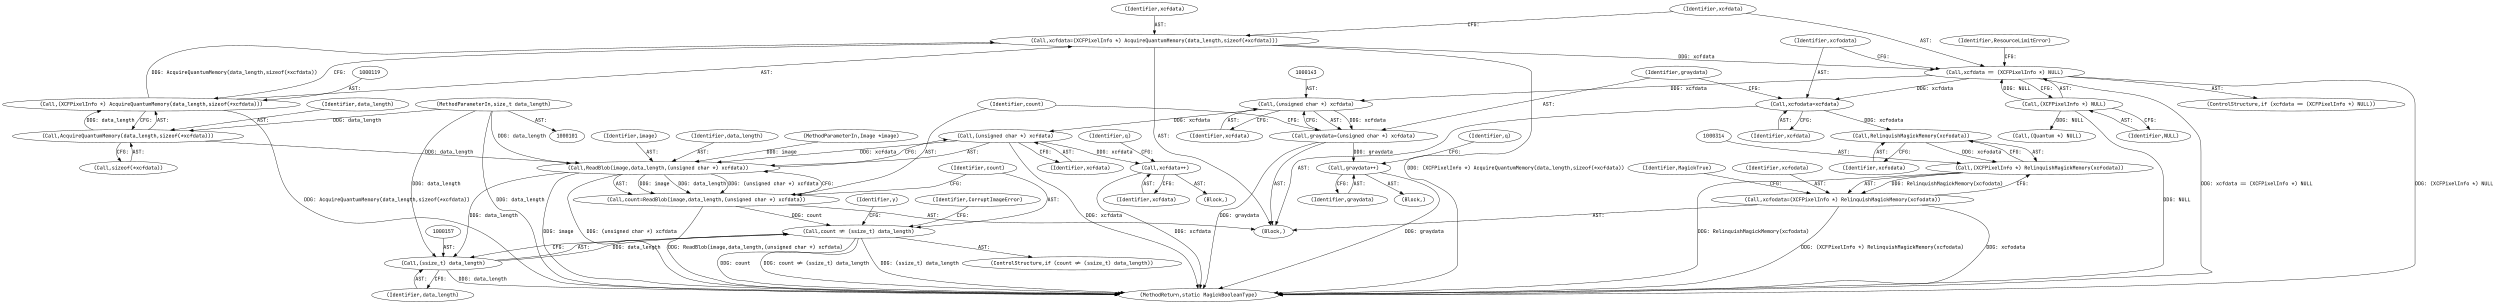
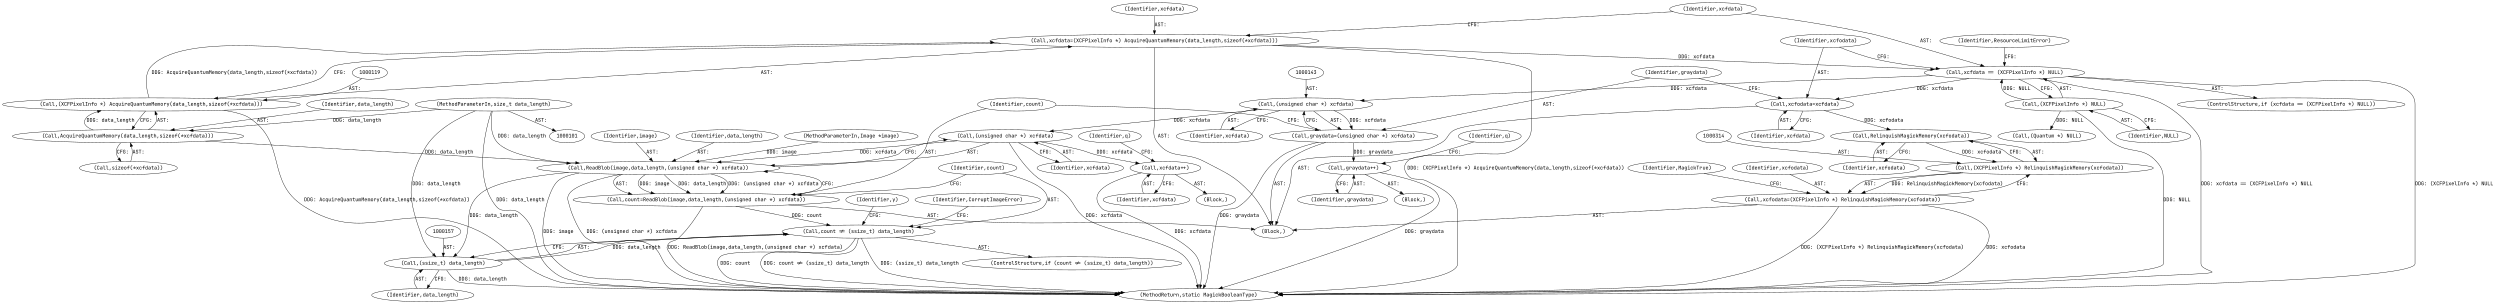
(1657, 276) -> none
